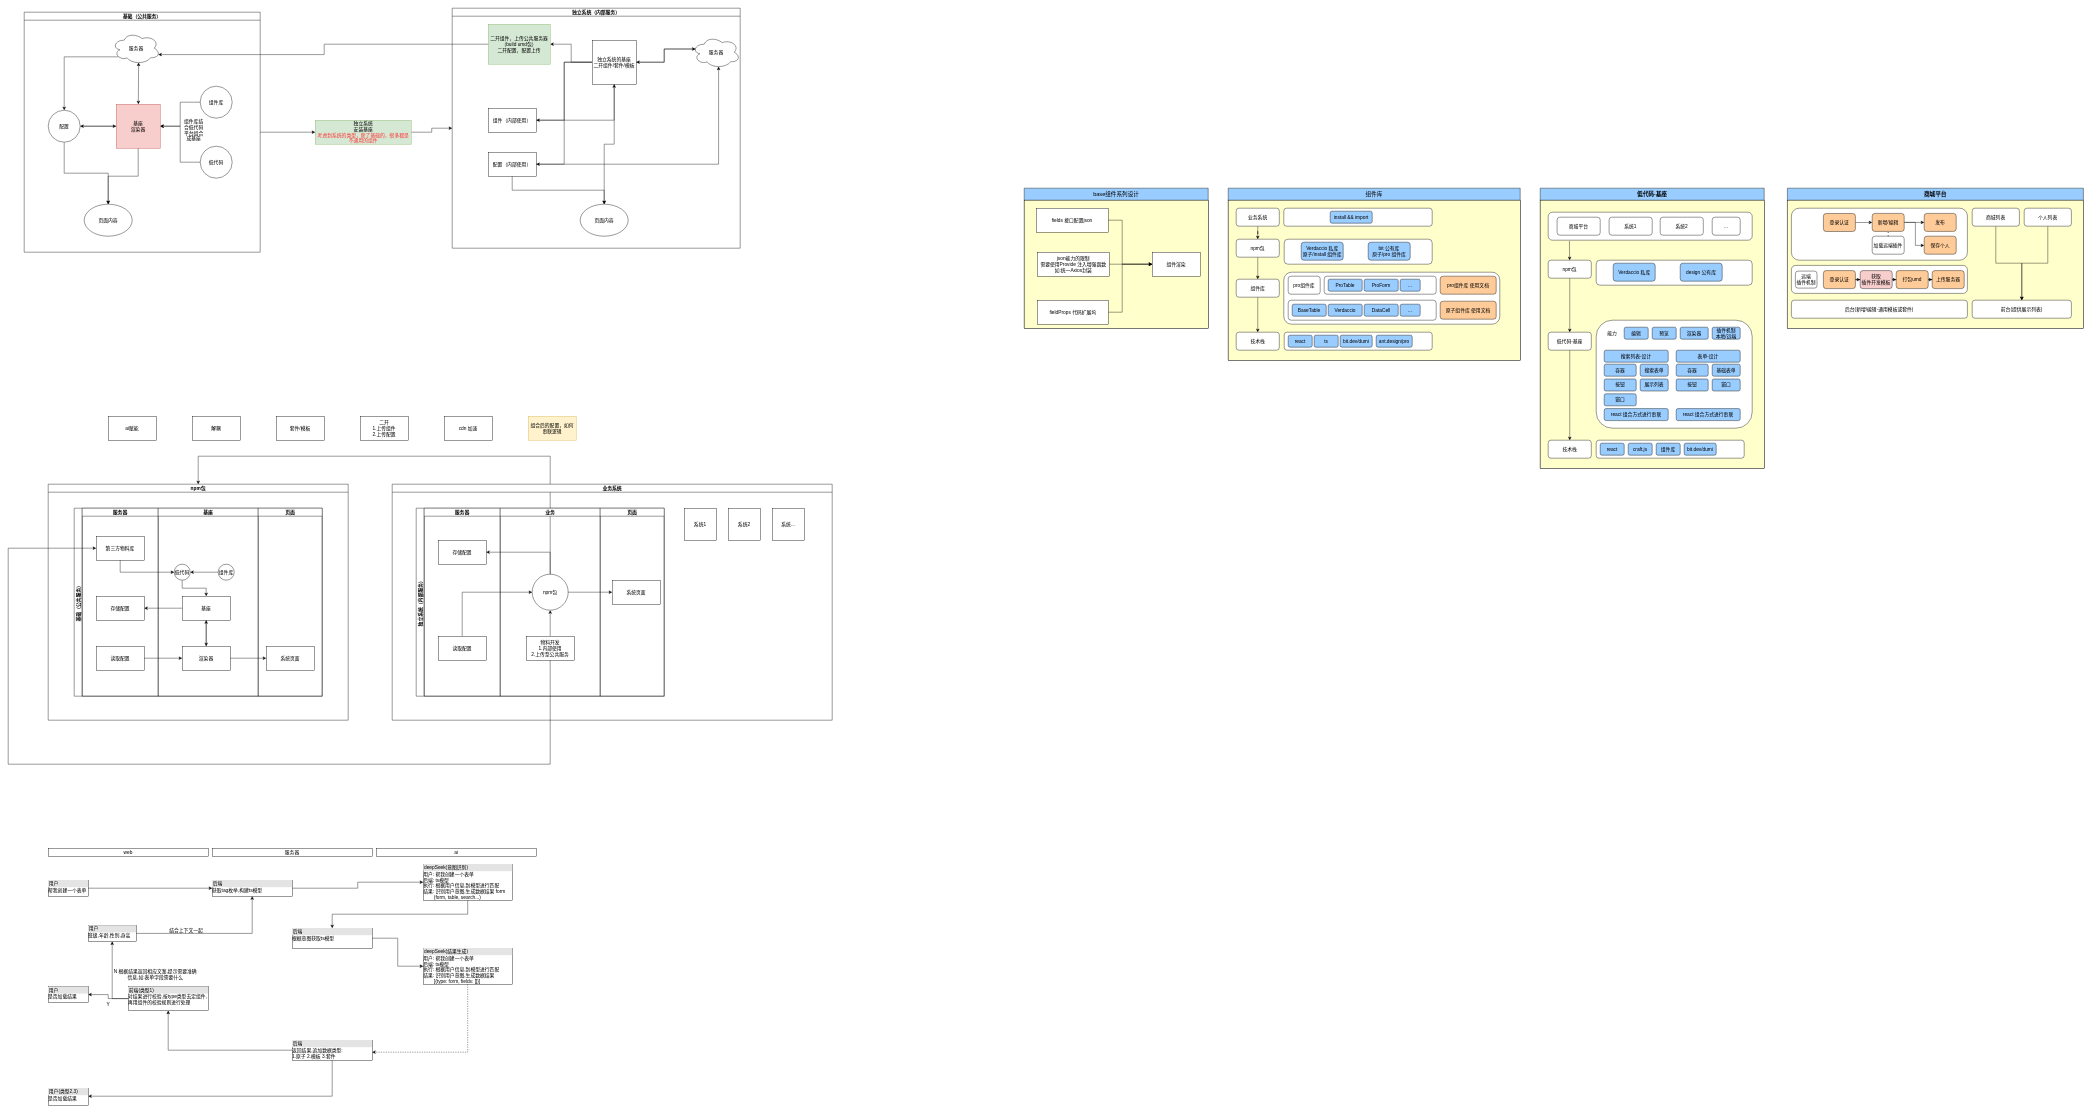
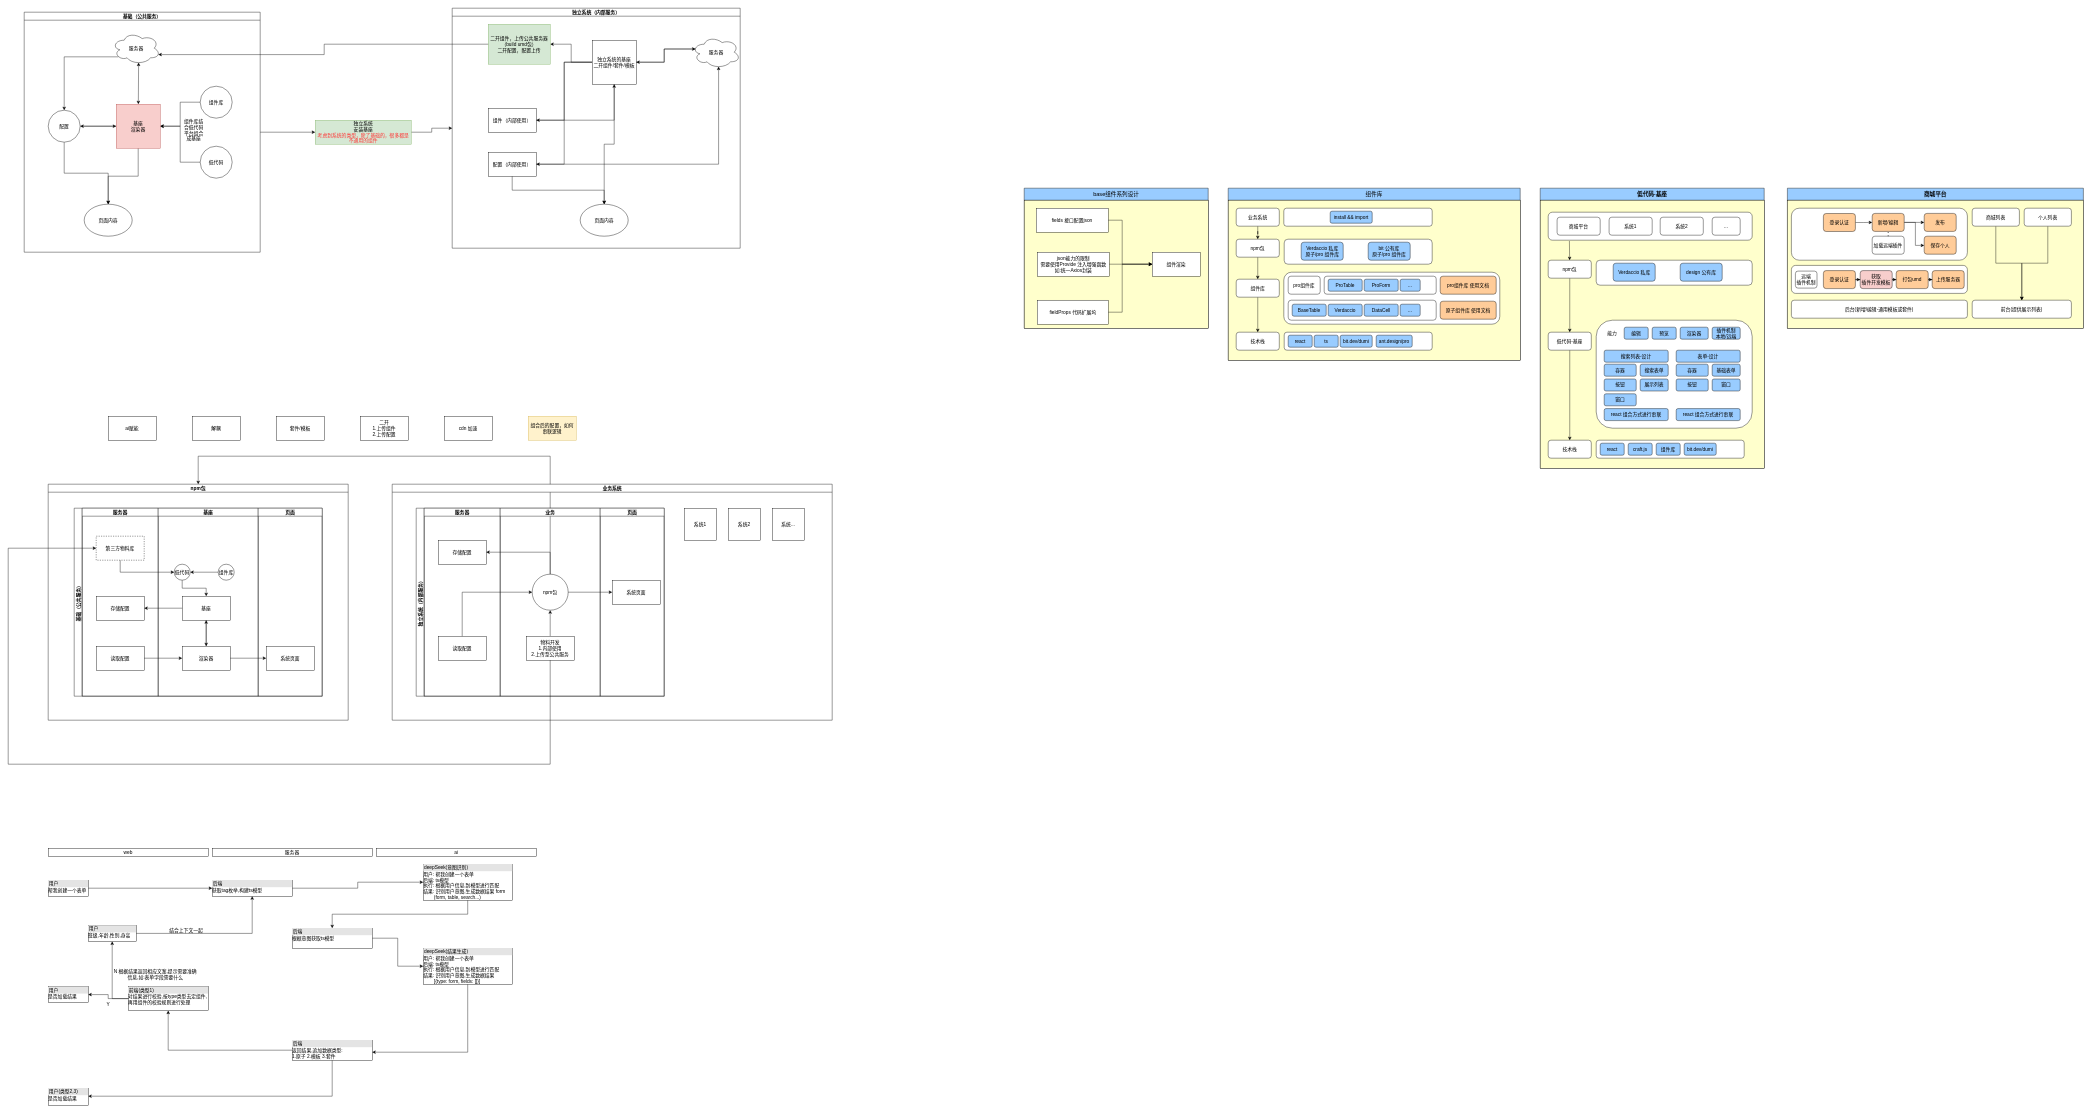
(1322, 251) -> (1322, 251)
(120, 548) -> (120, 548)
(456, 1052) -> (456, 1052)
